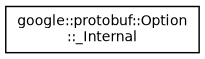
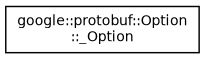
(102, 30) -> (102, 30)
